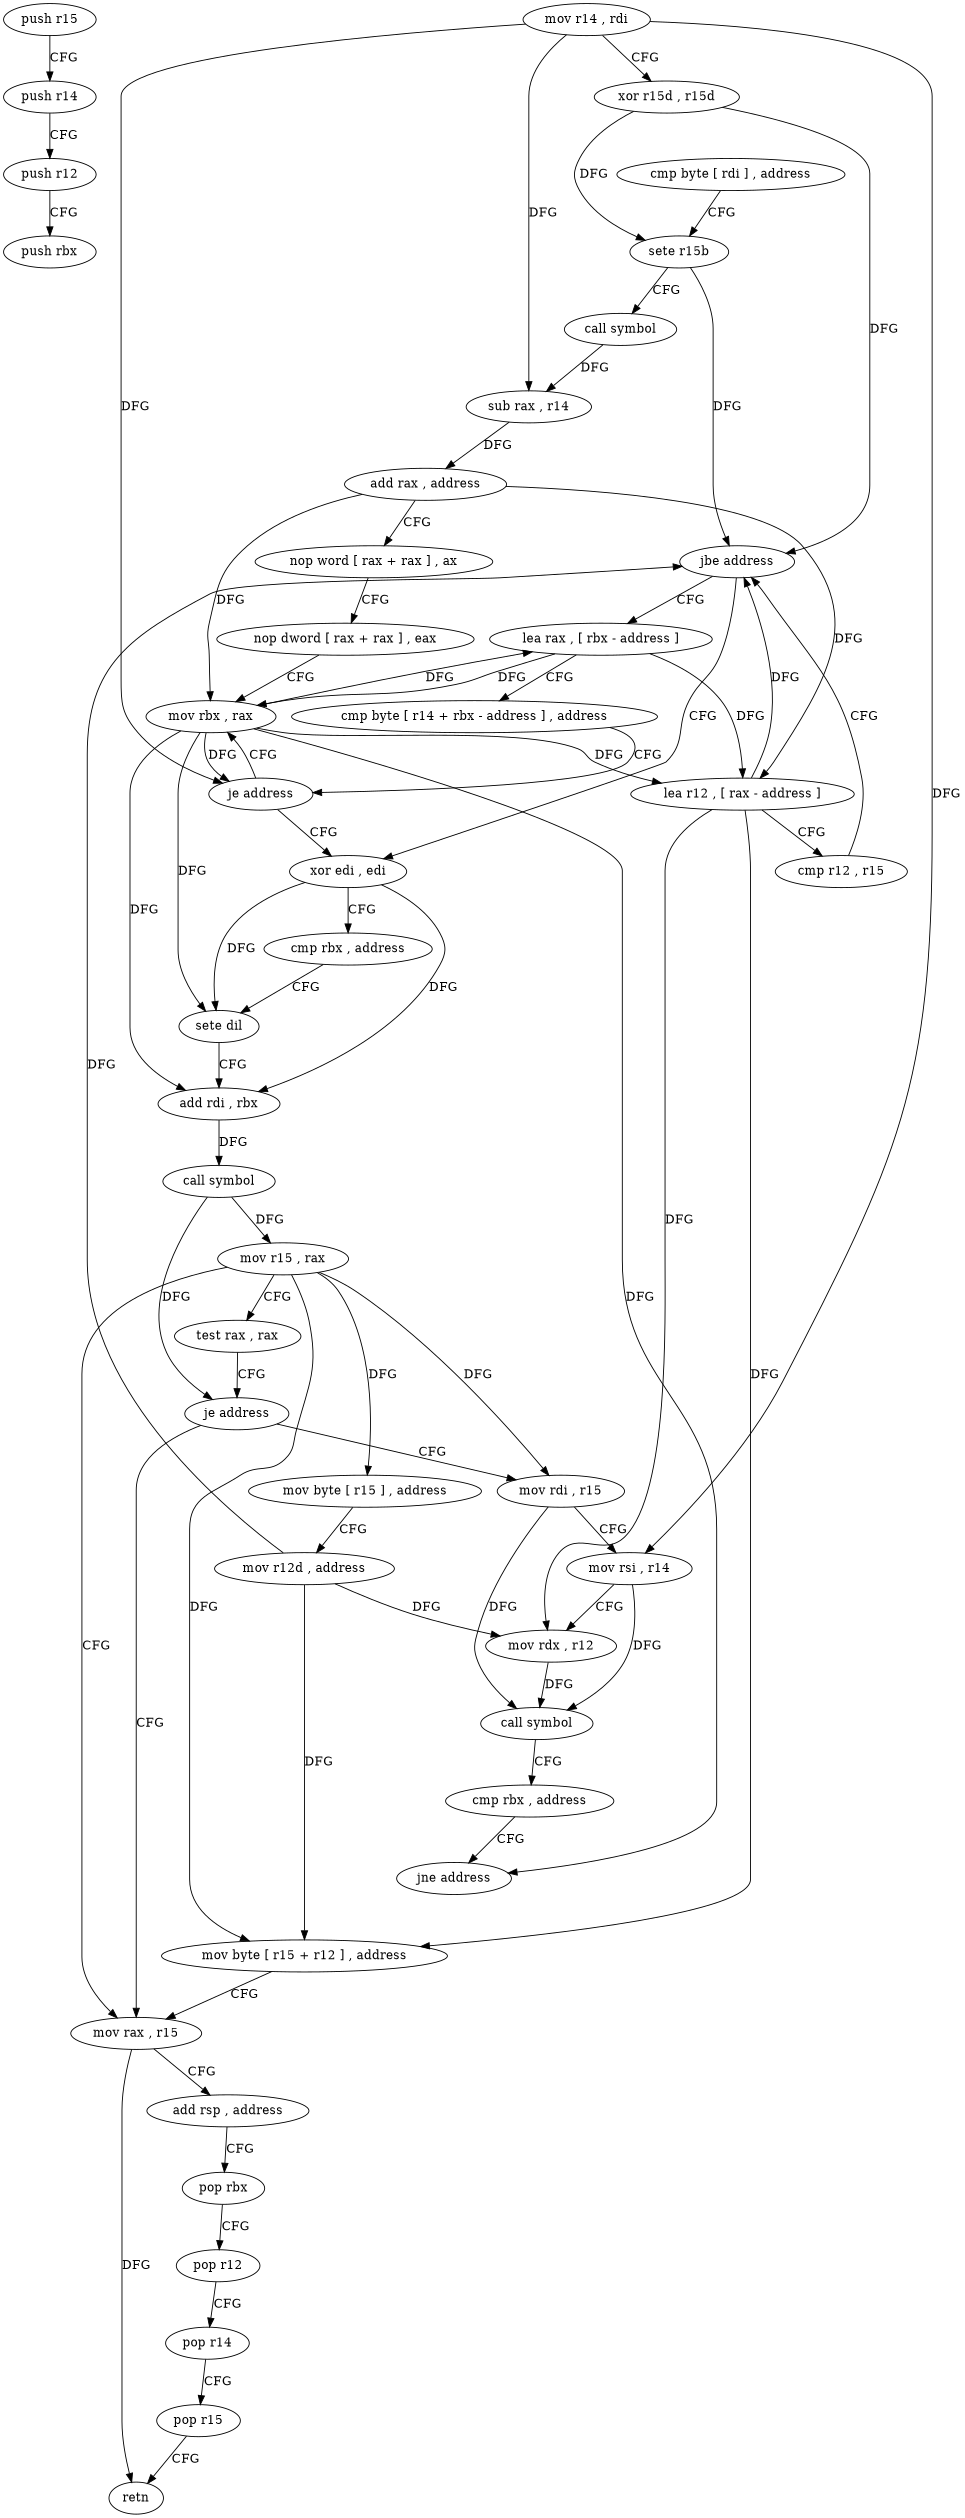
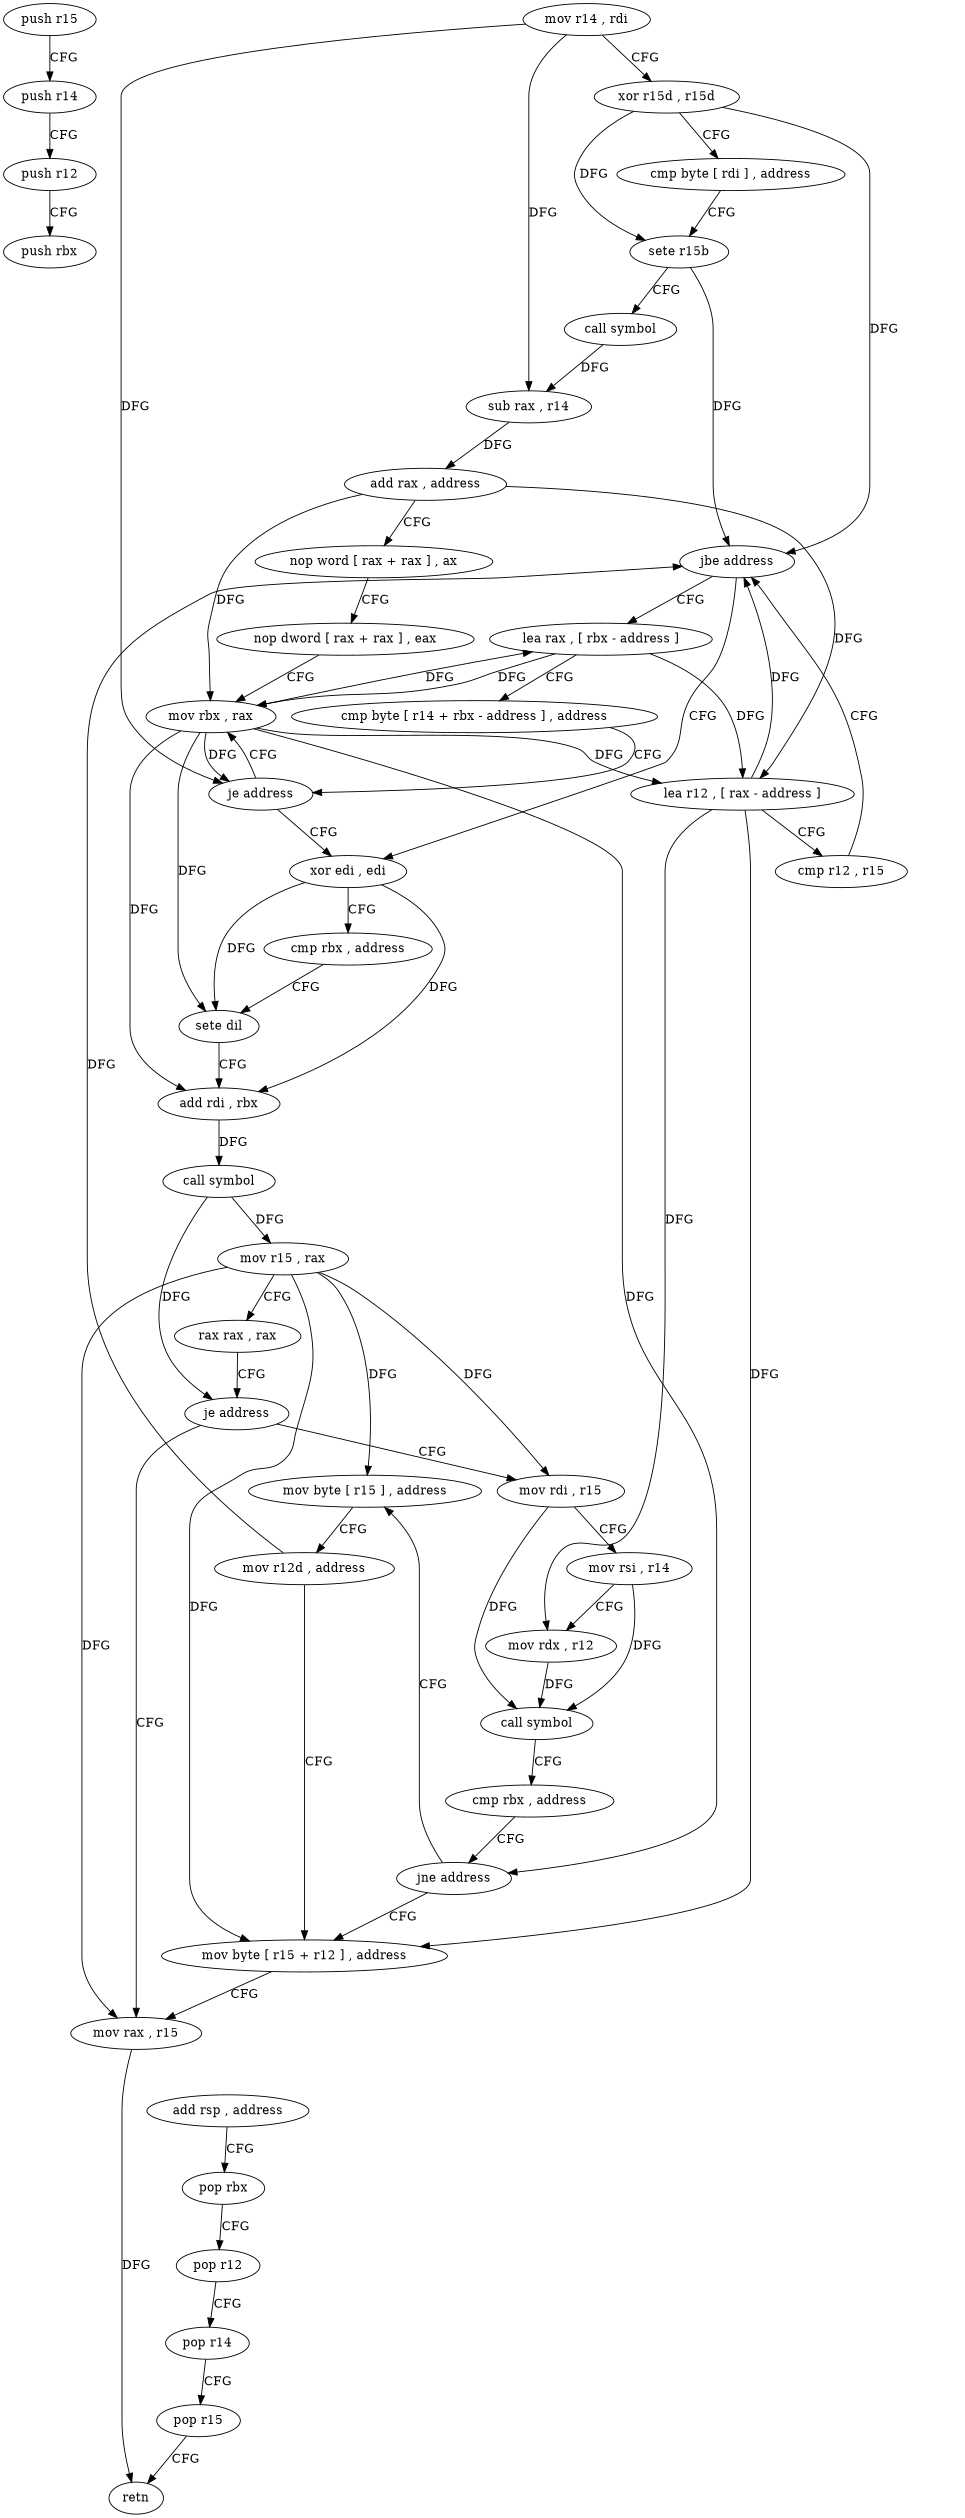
none -> (696, 132)
(932, 706) -> none
(238, 1336) -> (238, 1336)
(412, 1614) -> none
(97, 1646) -> (97, 1646)
none -> (419, 1686)
(319, 1762) -> (319, 1762)
none -> (385, 1914)
(178, 2069) -> none
